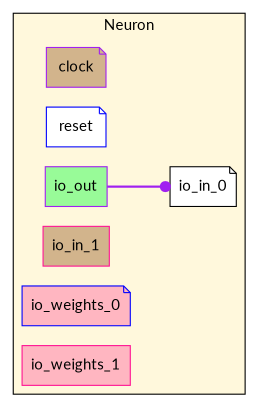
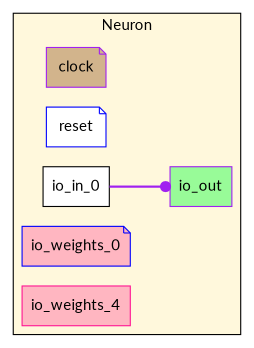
(134, 187) -> (135, 187)
(203, 187) -> (76, 187)
(76, 246) -> none
(76, 365) -> (76, 306)
